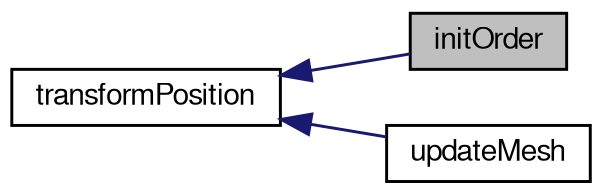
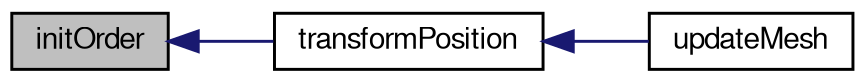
(360, 62) -> (236, 41)
